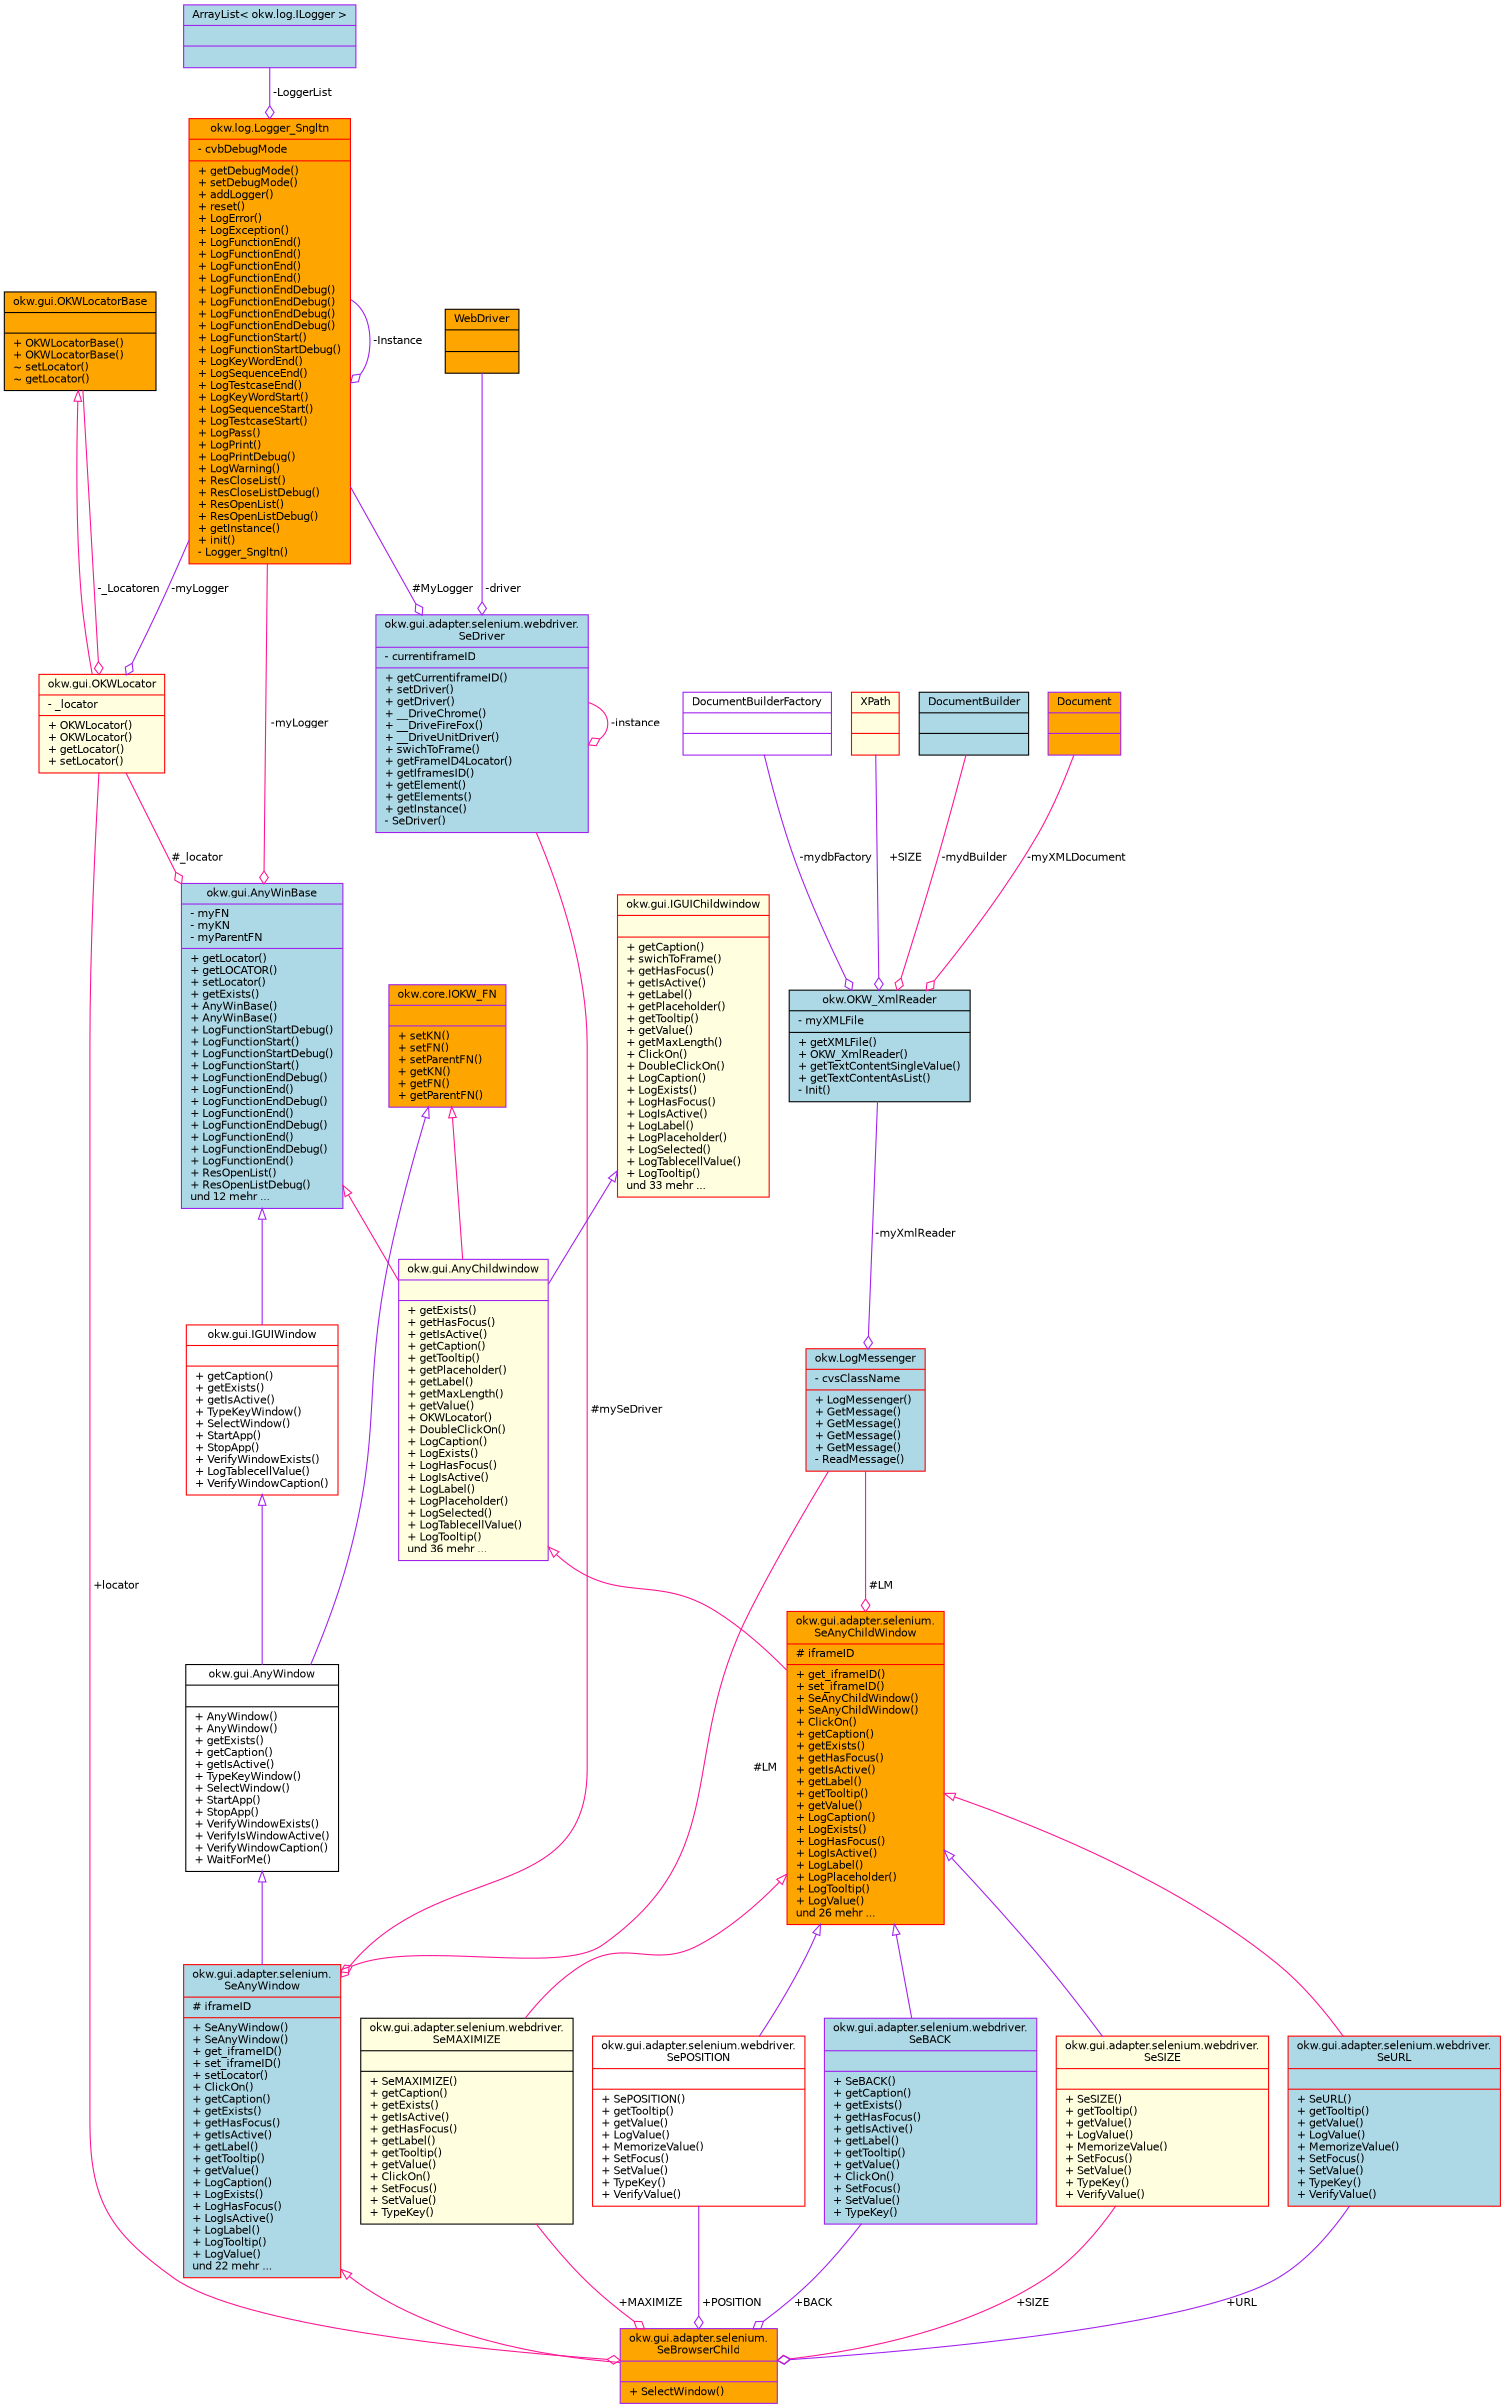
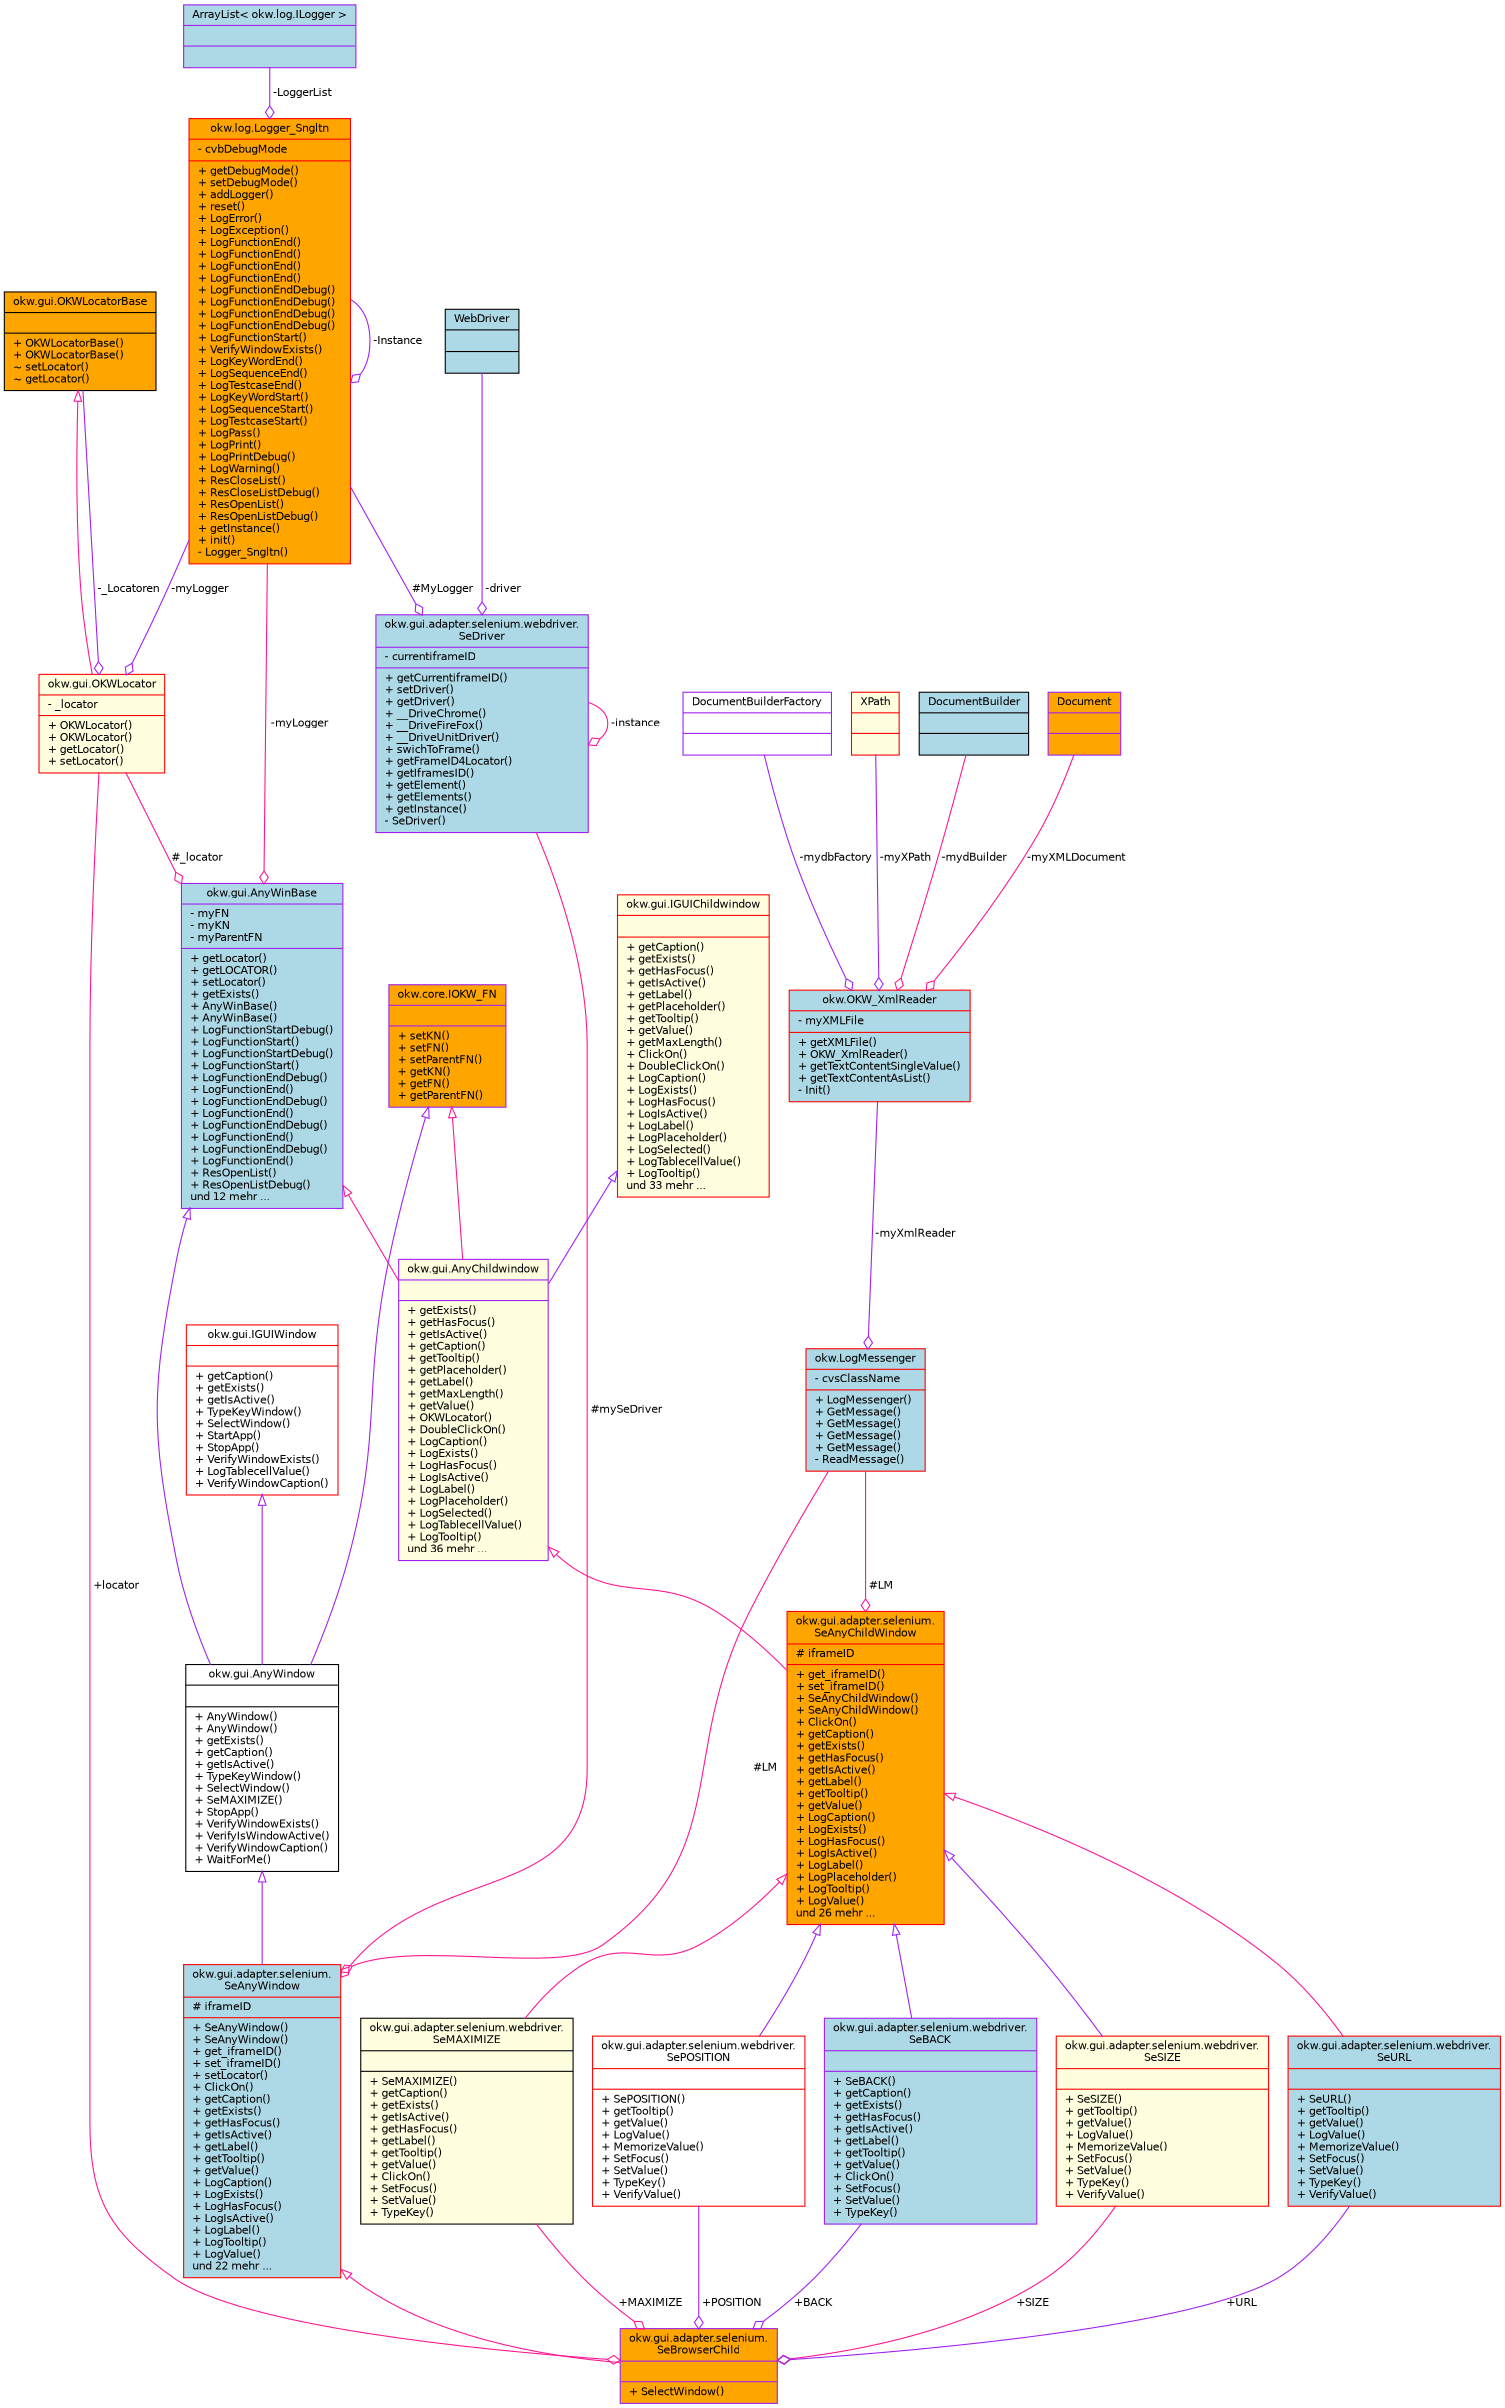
(482, 341) -> (482, 341)
(270, 350) -> (260, 350)
(91, 526) -> (91, 526)
(904, 858) -> (904, 858)
(674, 959) -> (661, 959)
(880, 1046) -> (880, 1046)
(262, 1272) -> (159, 1444)
(227, 1800) -> (239, 1800)
